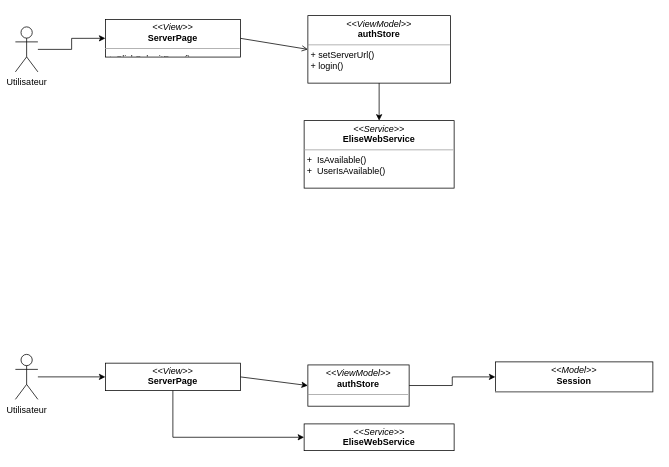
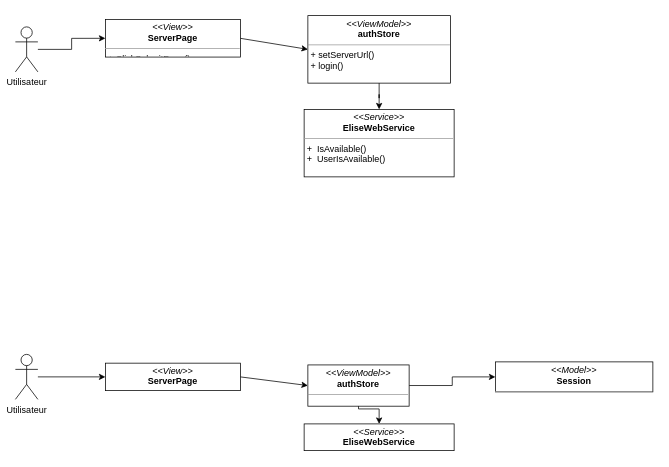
(302, 48) -> (301, 48)
(379, 154) -> (379, 143)
(235, 437) -> (379, 411)
